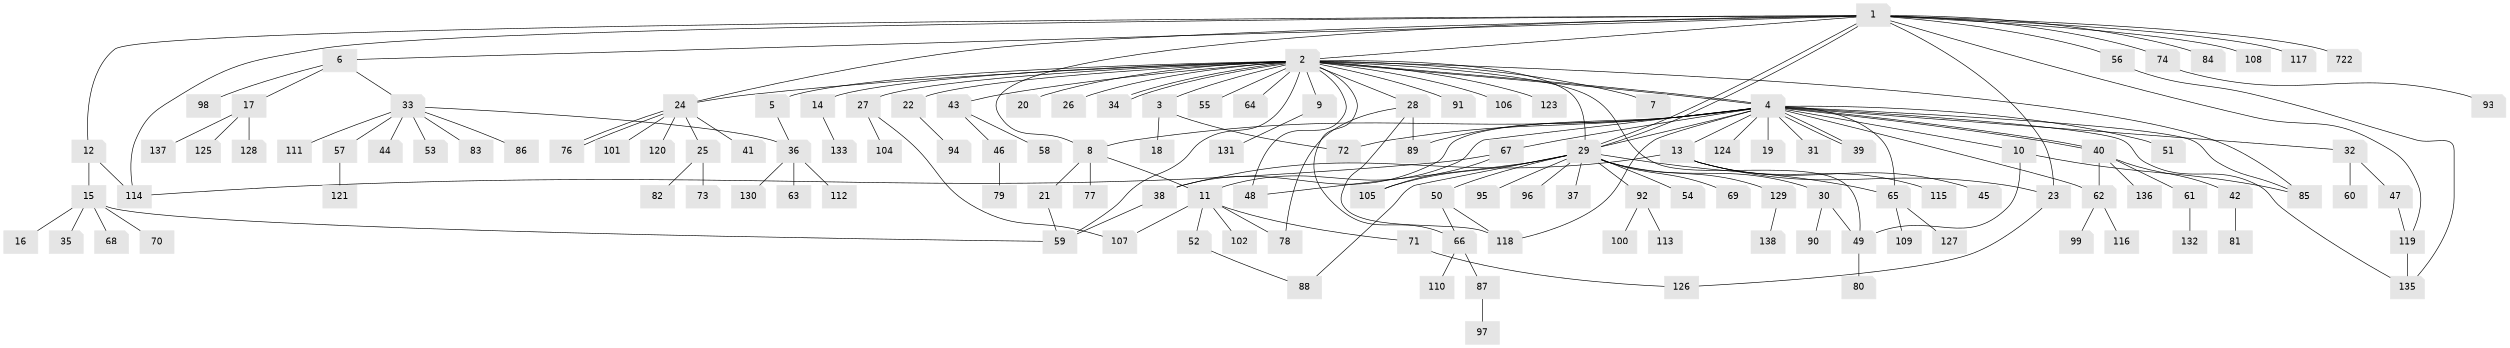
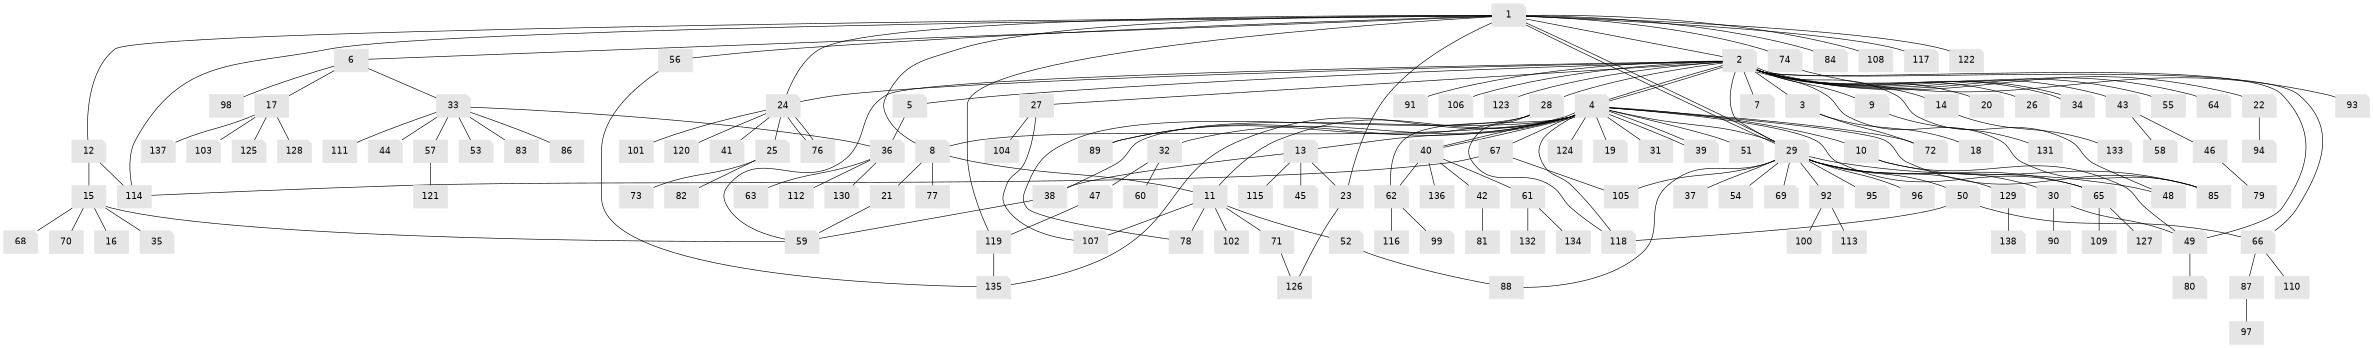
(2344, 61) -> (1967, 61)
none -> (204, 151)
none -> (1573, 242)
